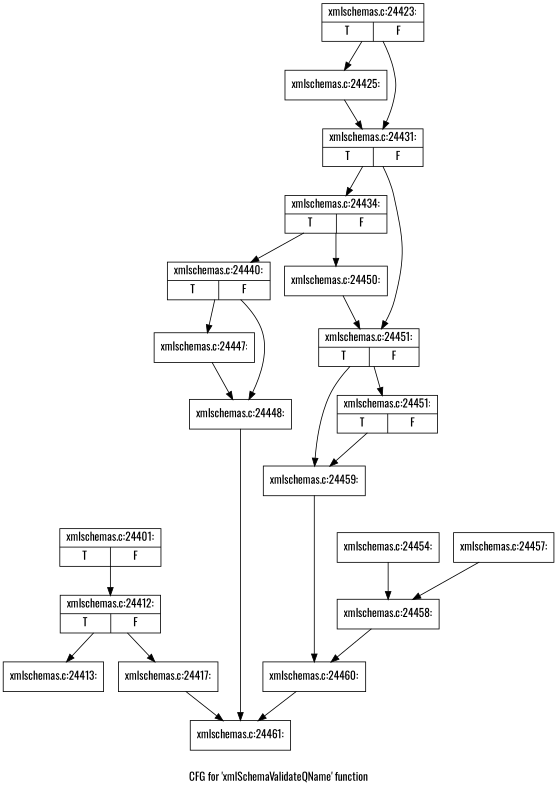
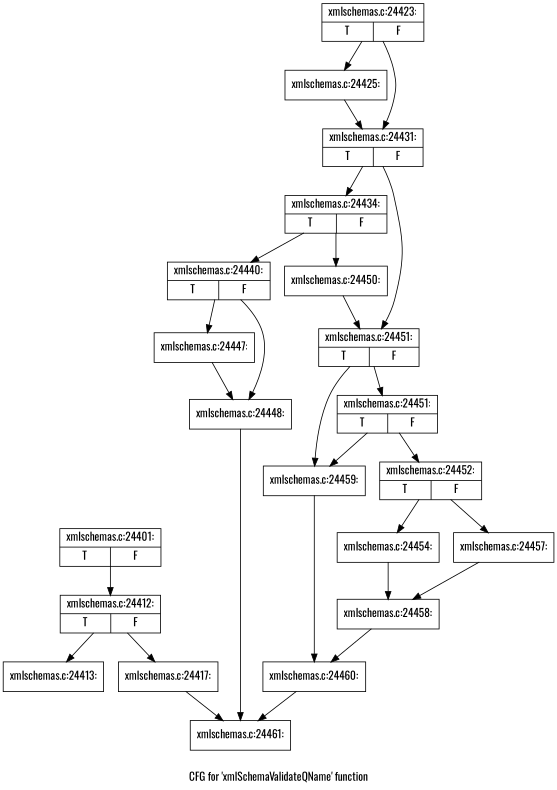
none -> (431, 481)
